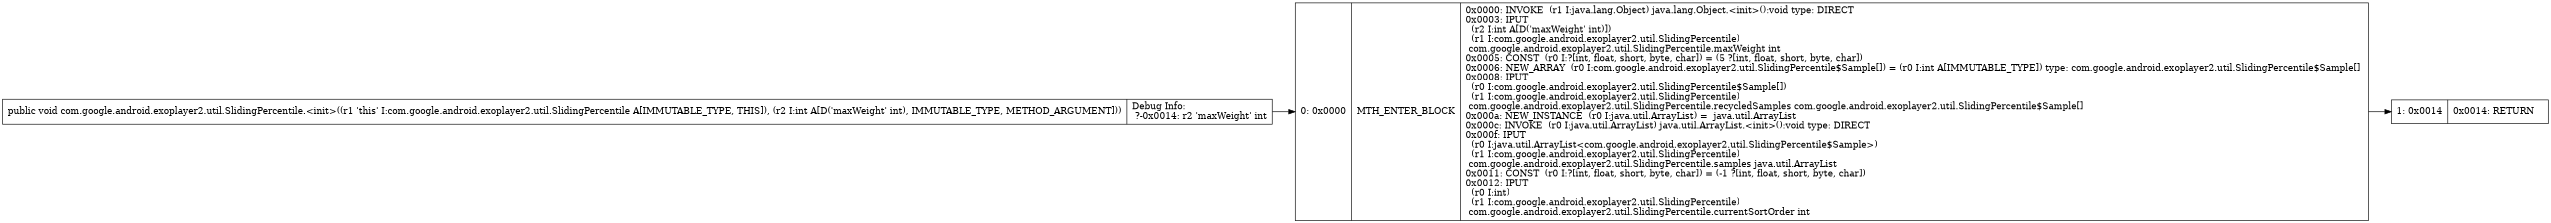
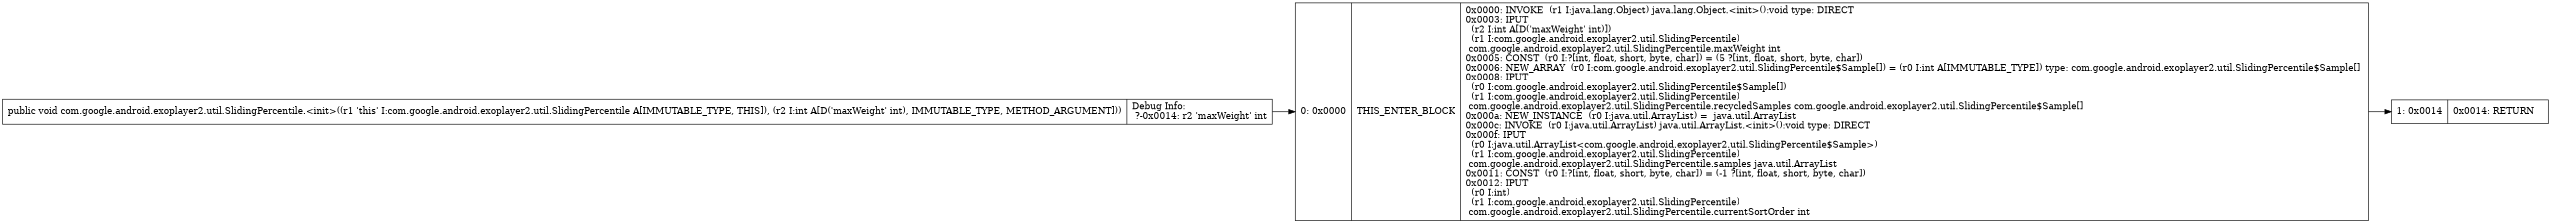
(1406, 111) -> (1406, 111)
